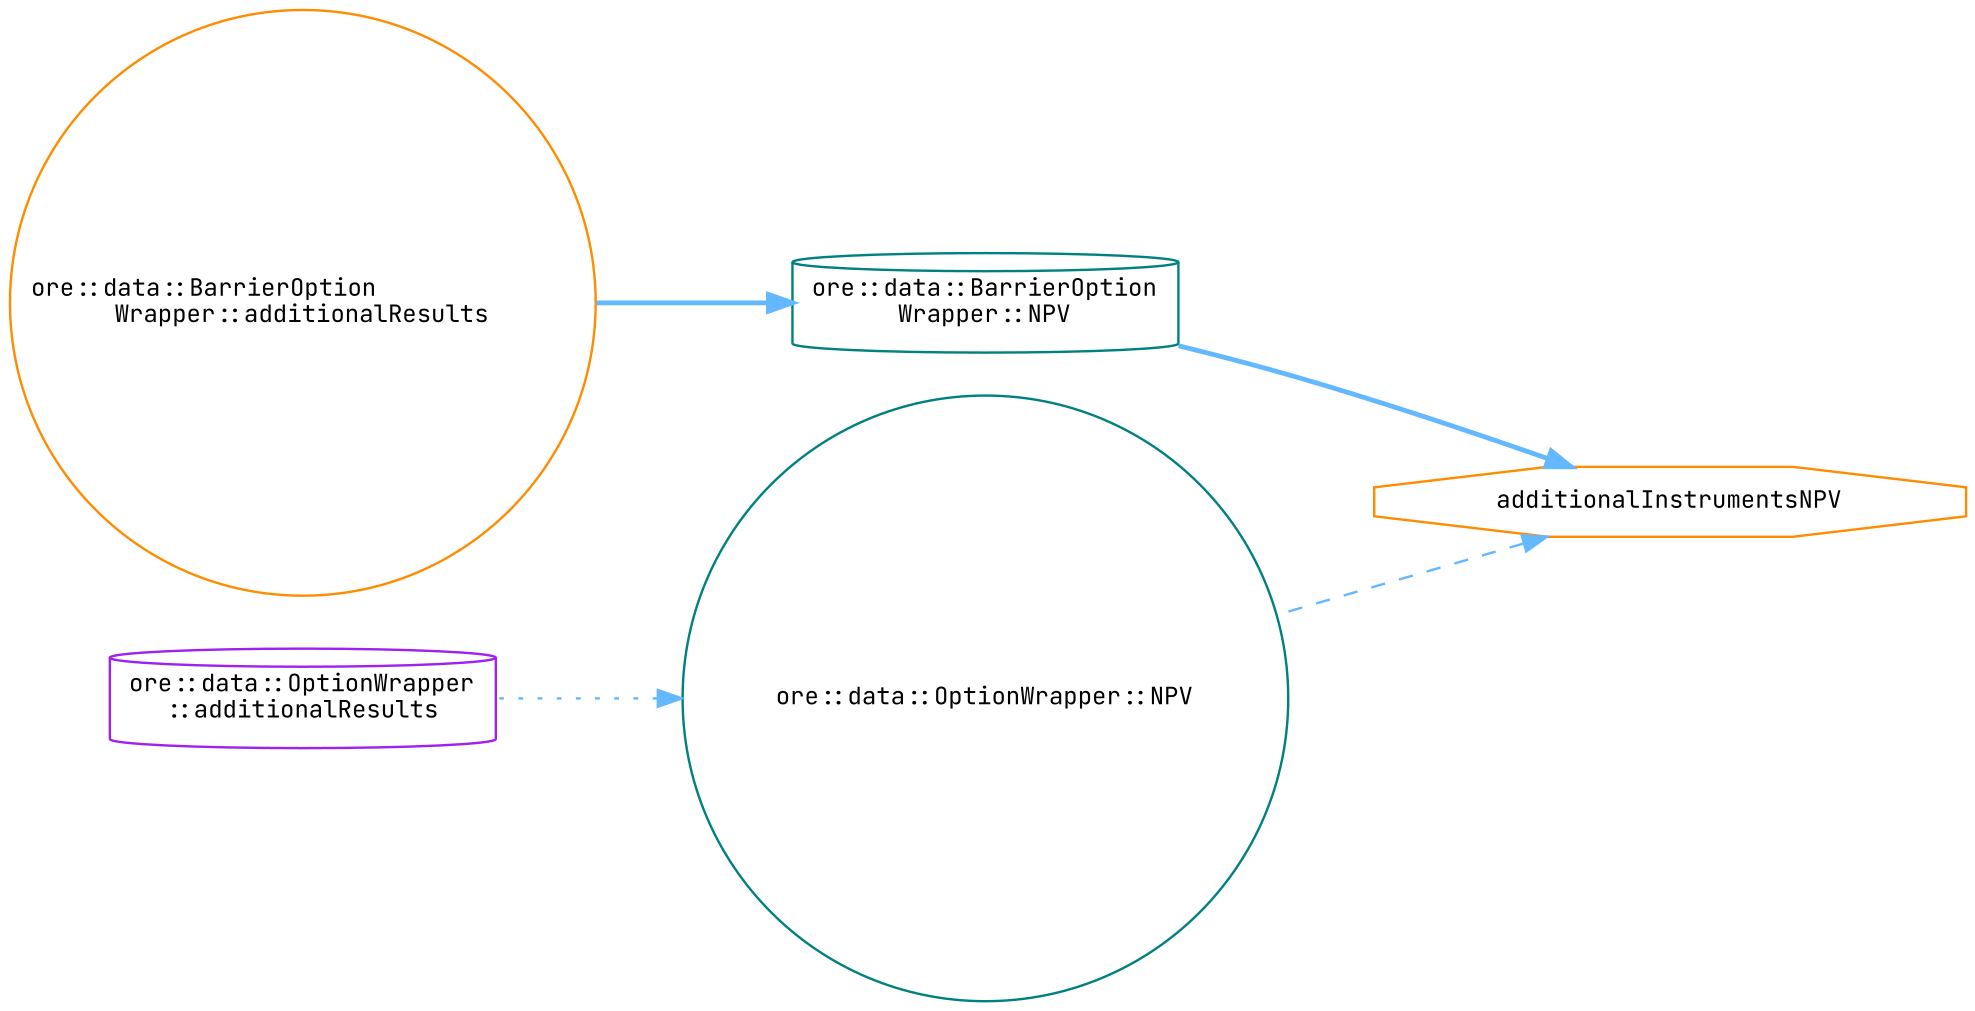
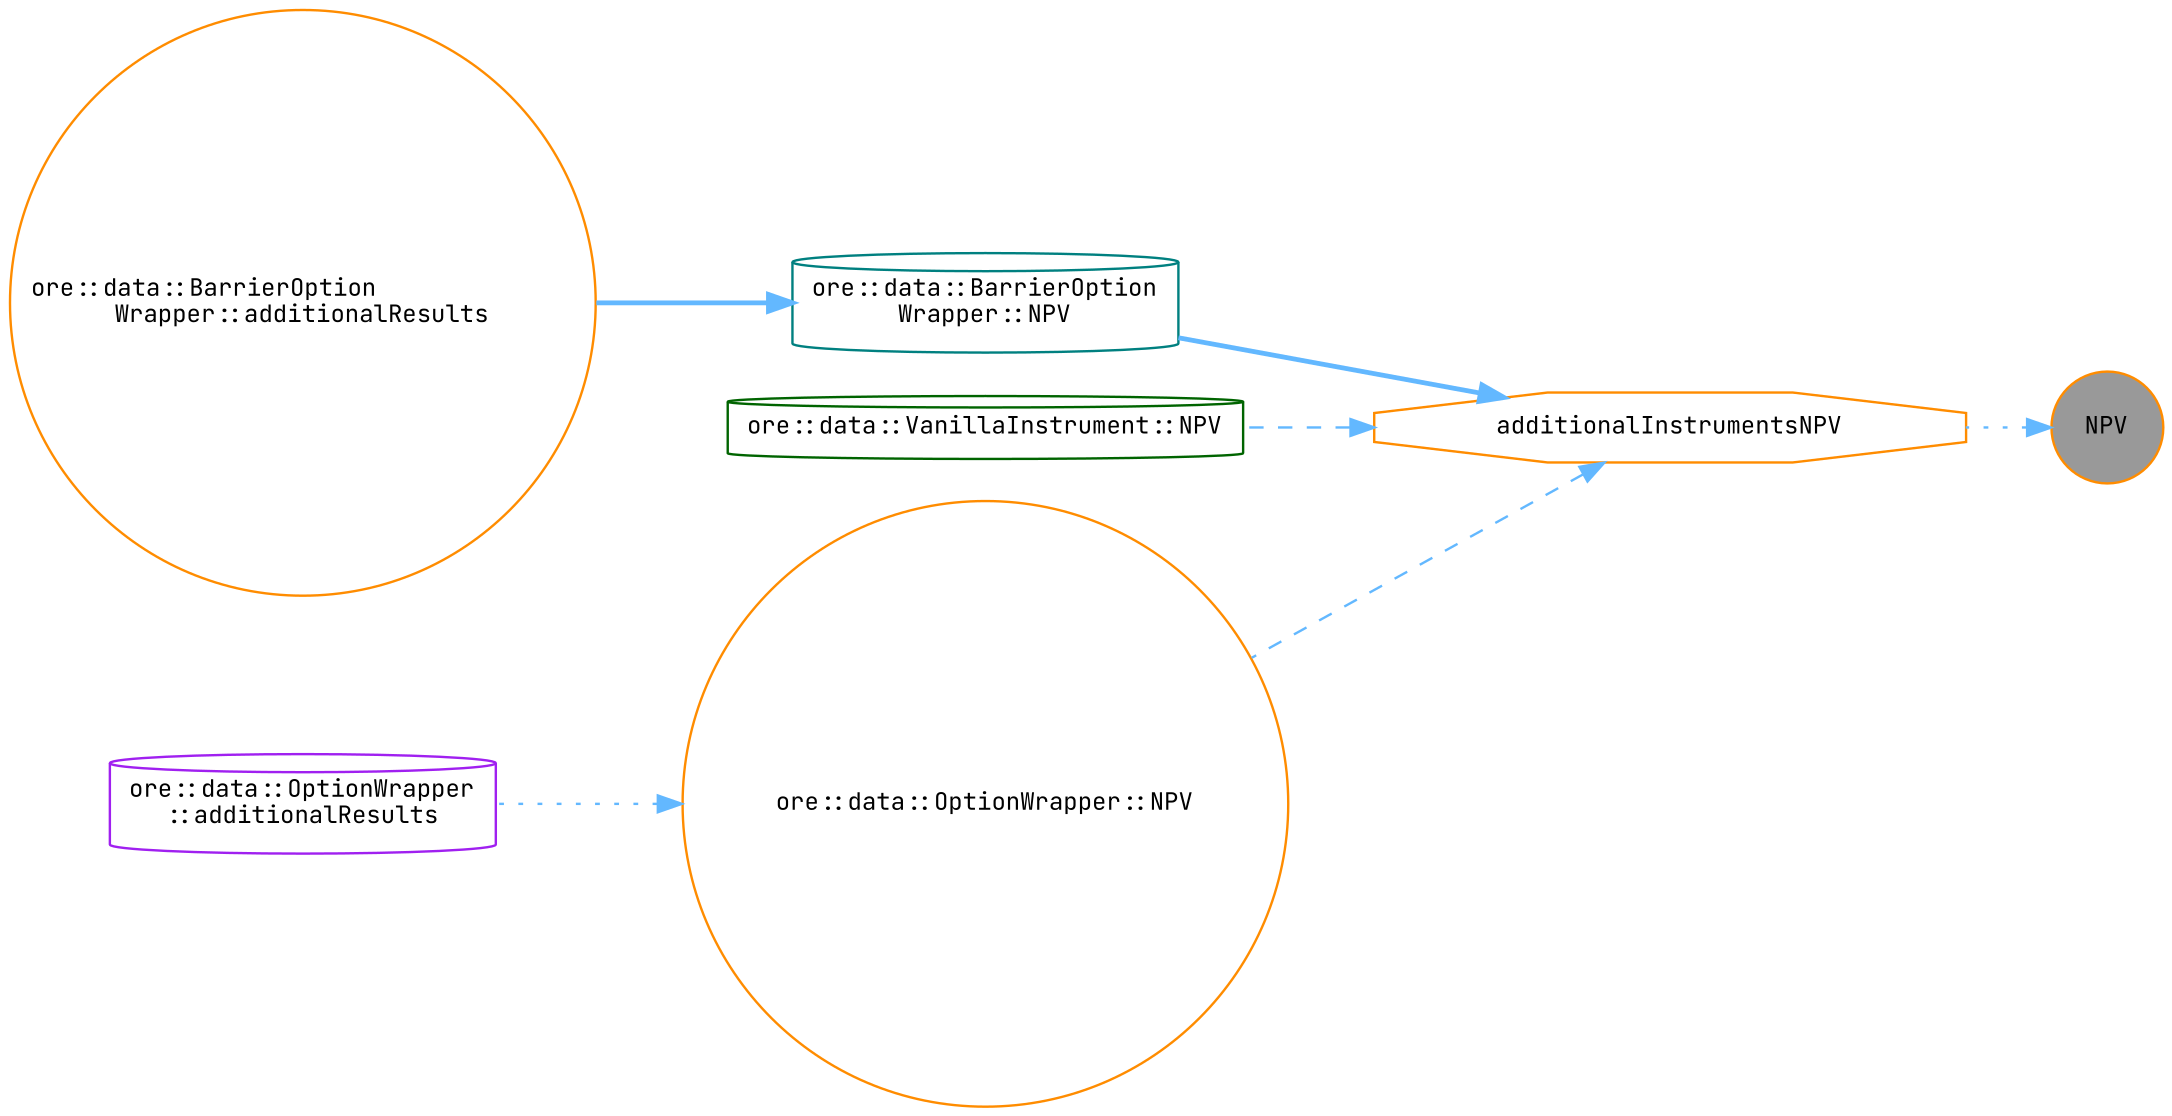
none -> (985, 427)
none -> (2107, 427)
(985, 698) -> (985, 804)
